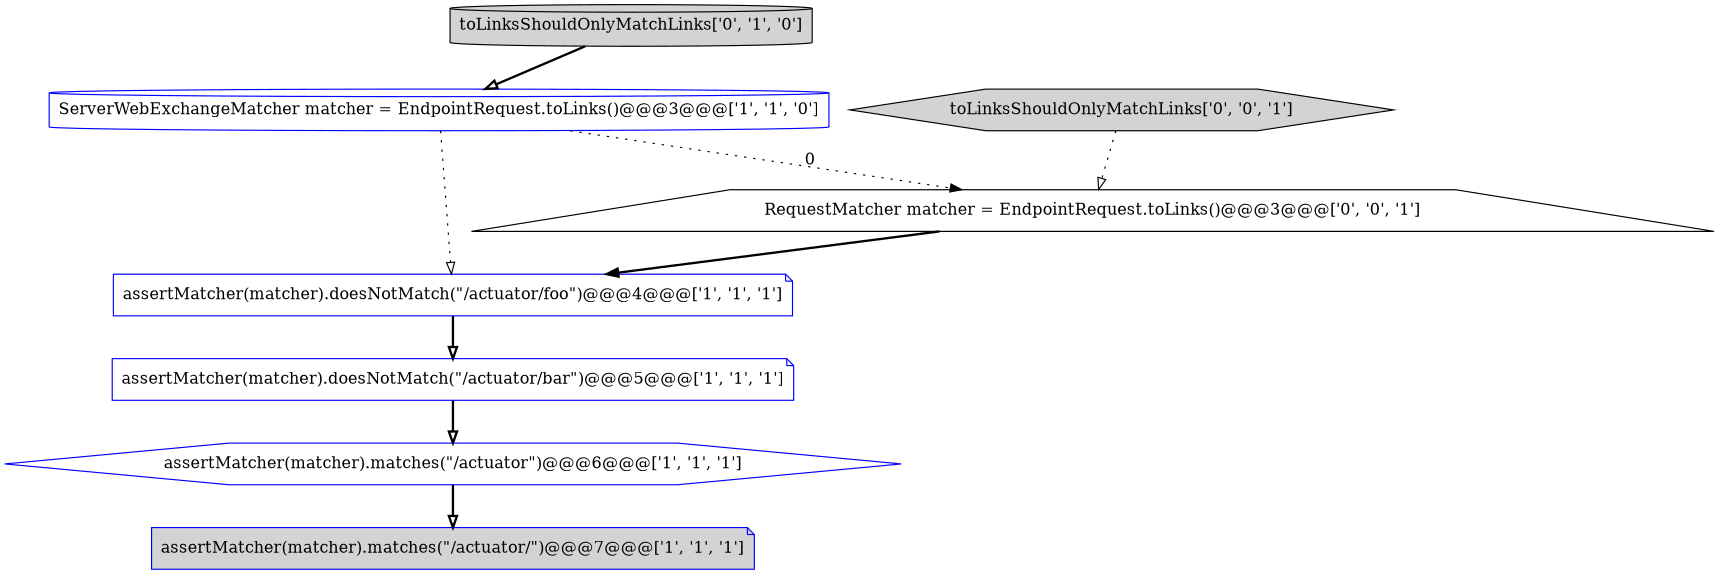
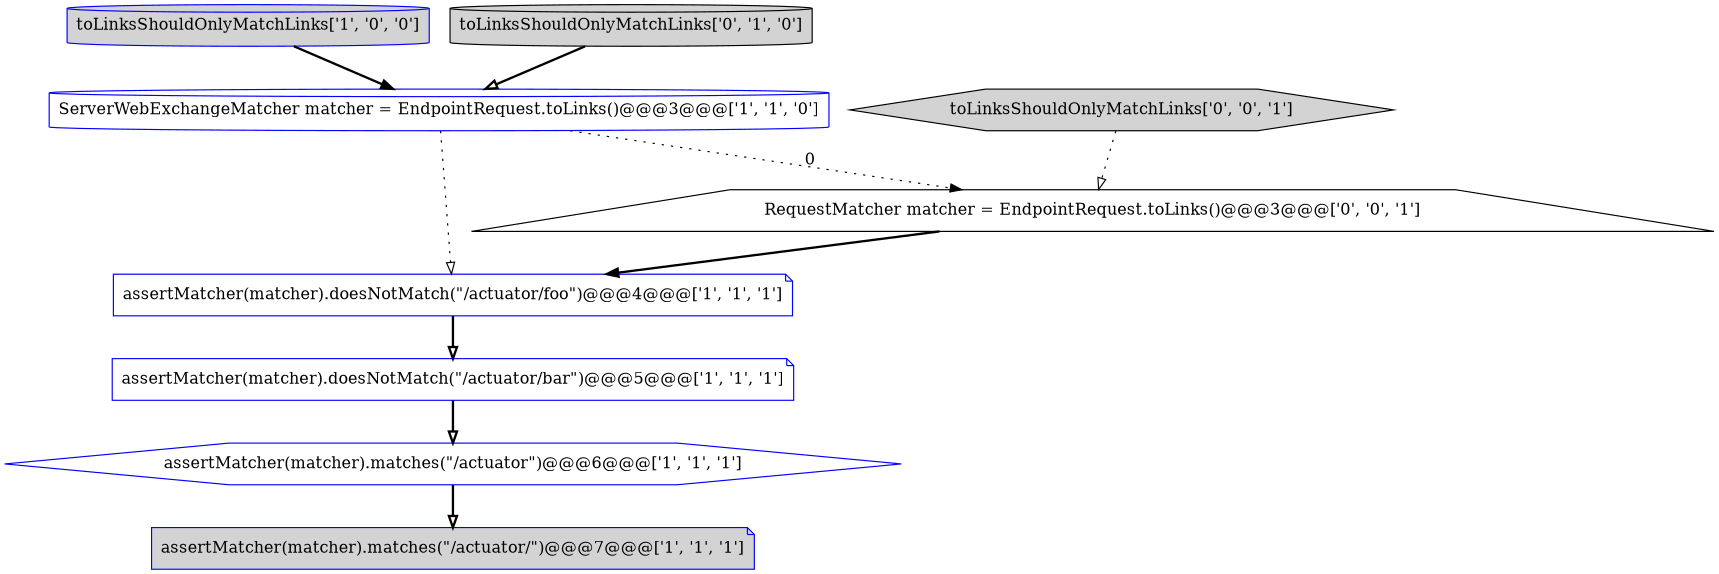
none -> (248, 25)
